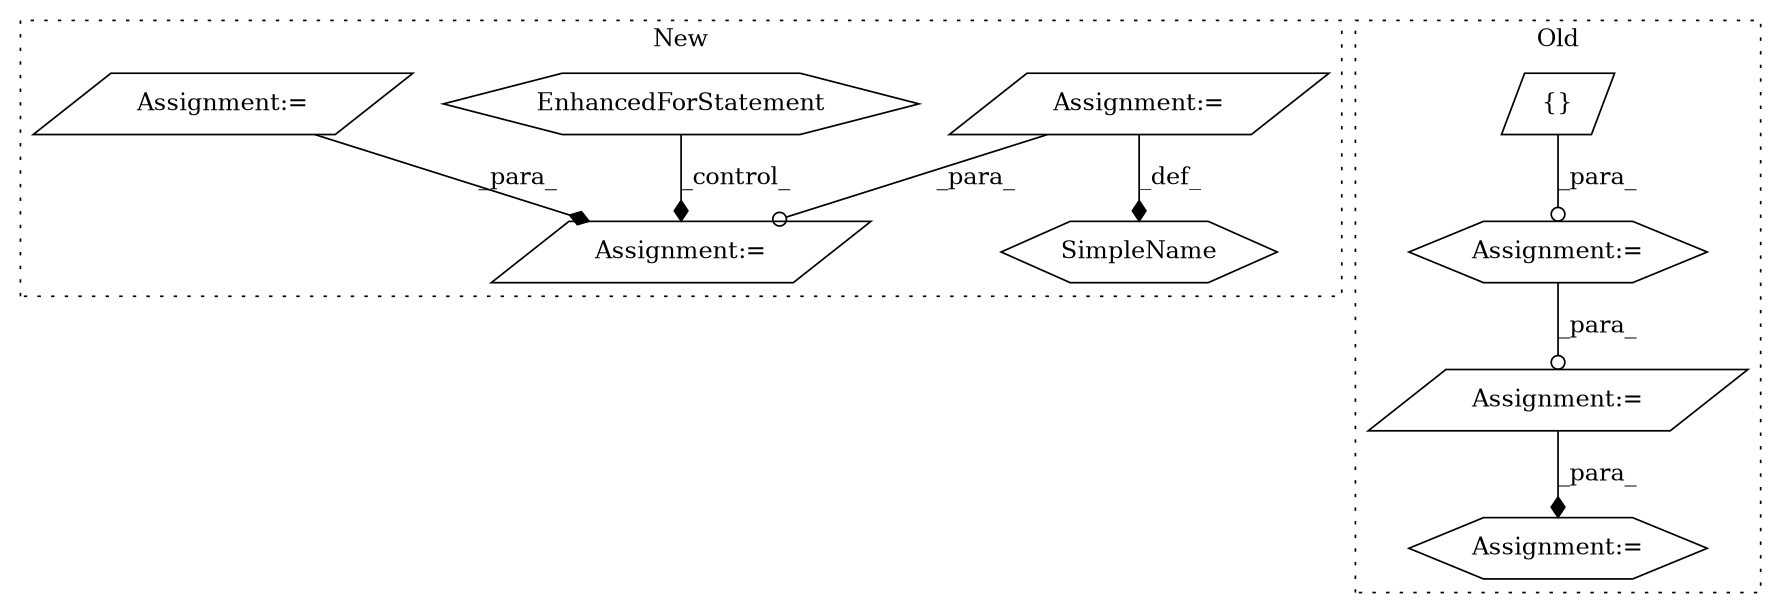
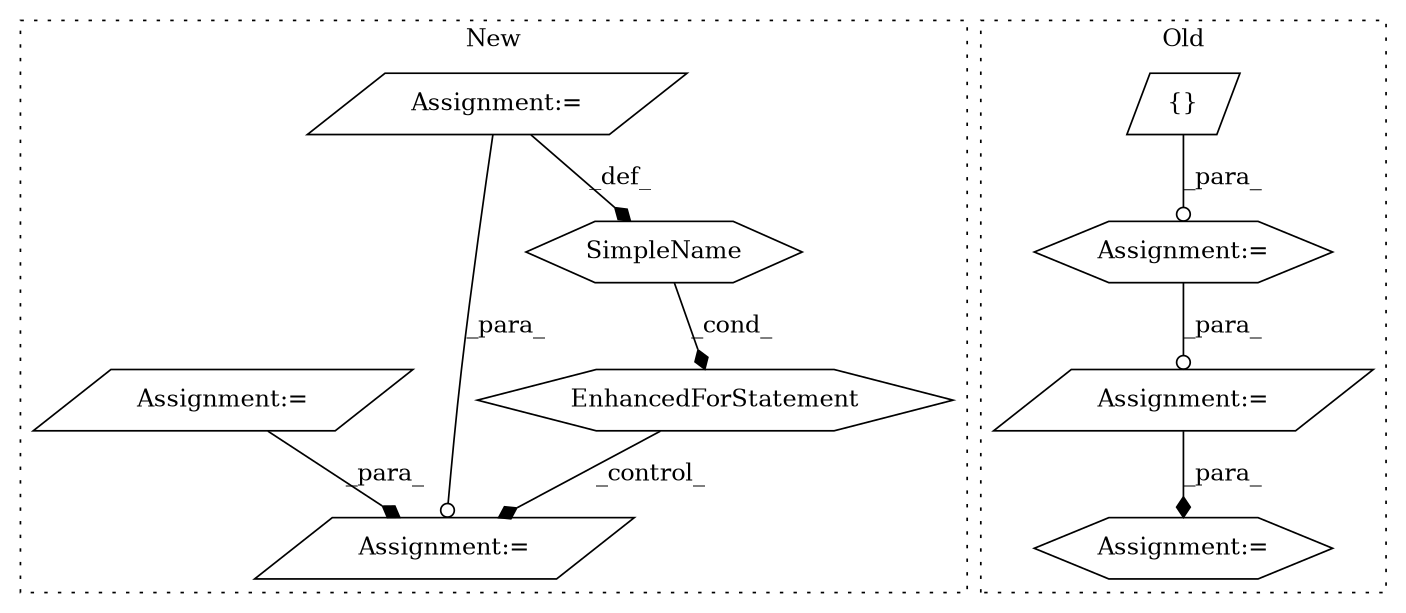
none -> (686, 316)
